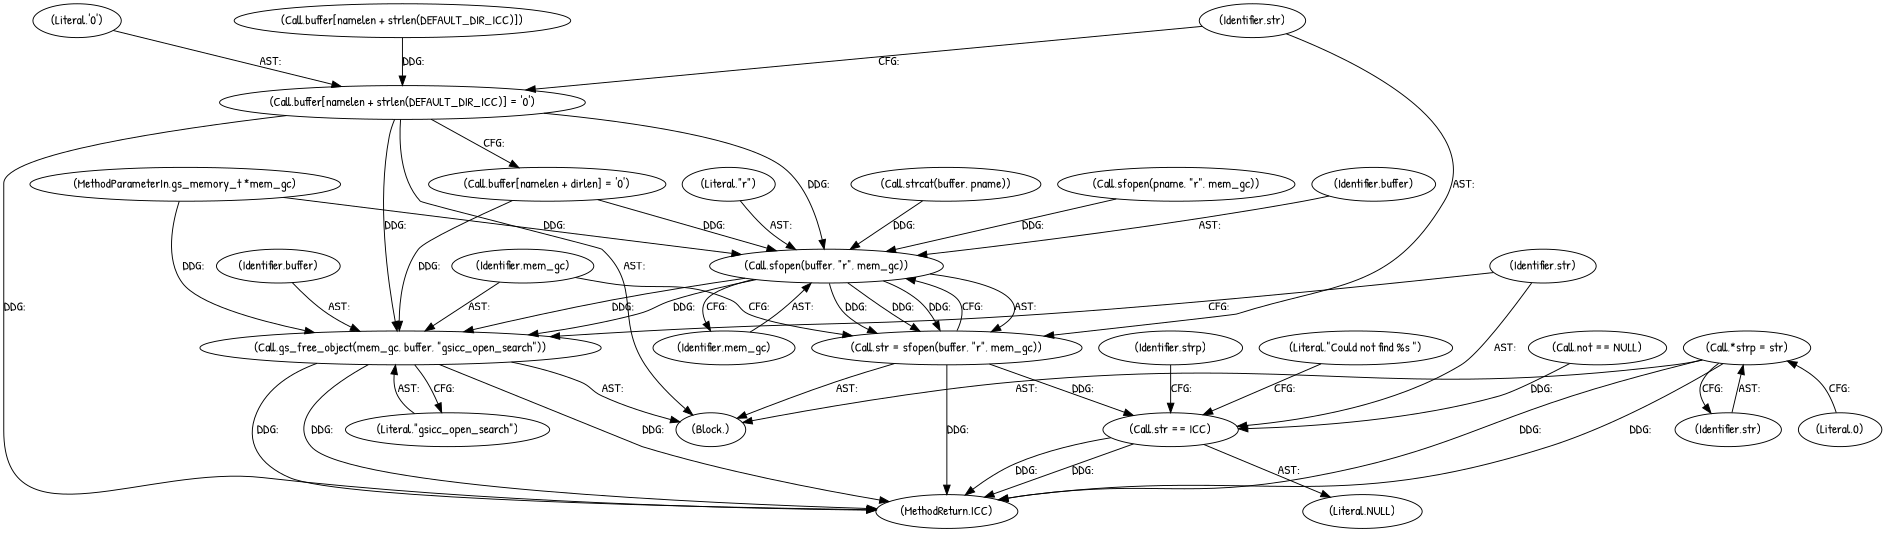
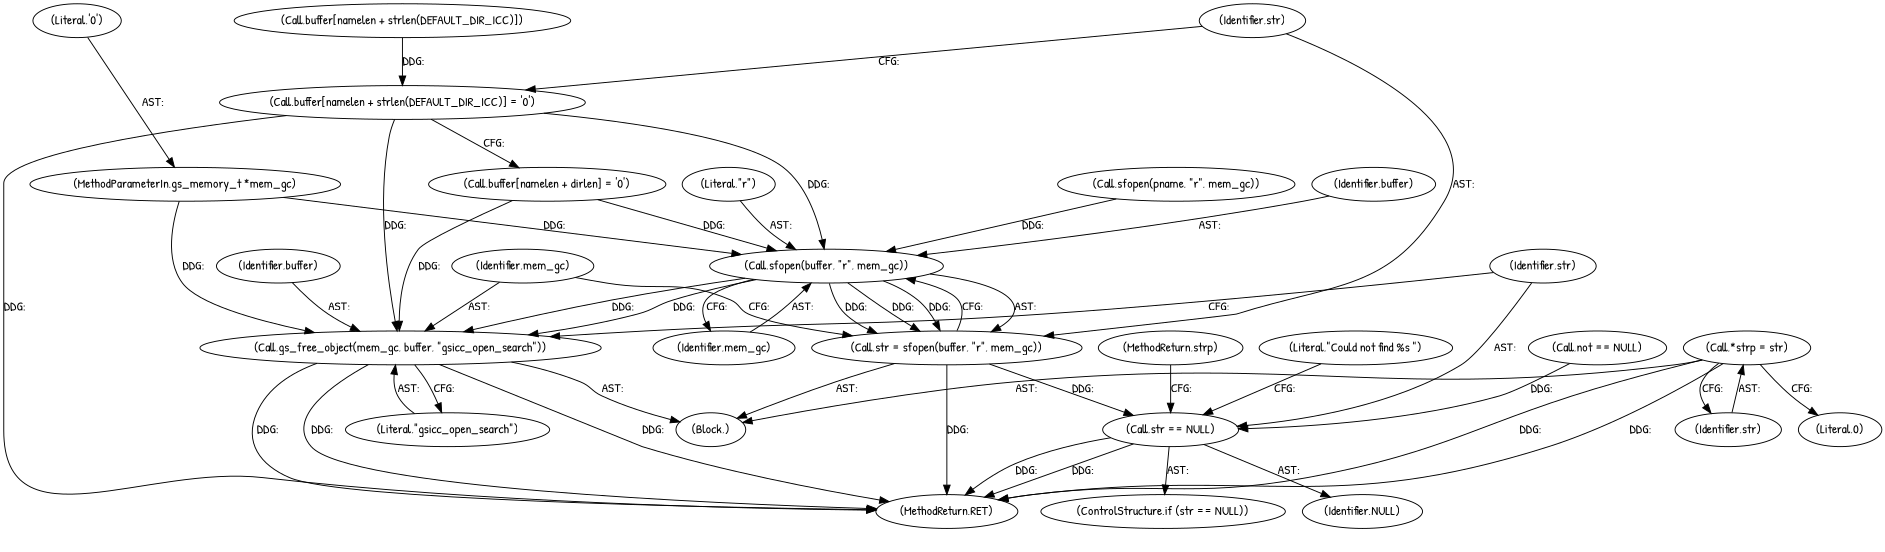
(223, 57) -> (128, 98)
(946, 184) -> none
(559, 238) -> none
(1171, 348) -> (1171, 348)
(1822, 384) -> (1784, 389)
(1171, 430) -> (1171, 430)
(947, 512) -> (947, 512)
none -> (1163, 512)
(1362, 512) -> (1362, 512)
